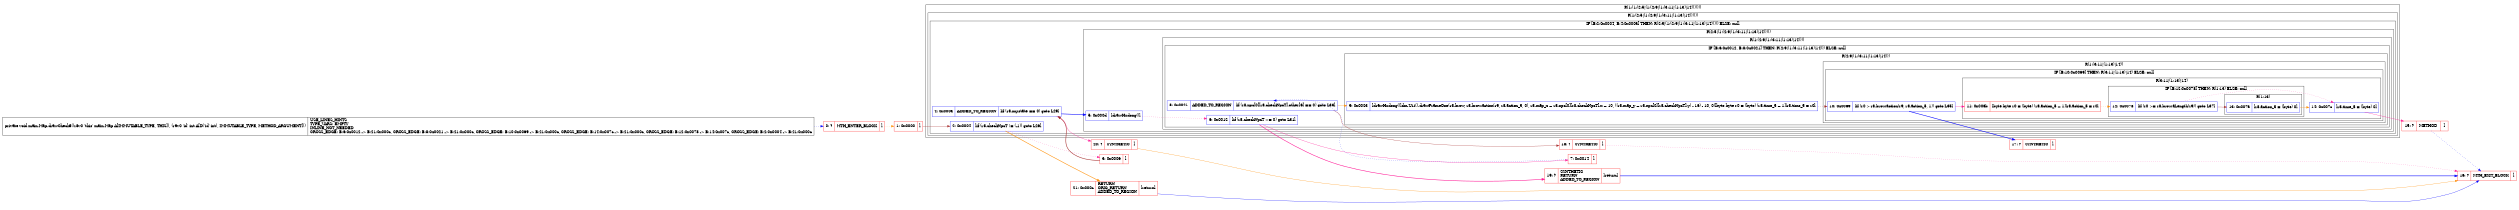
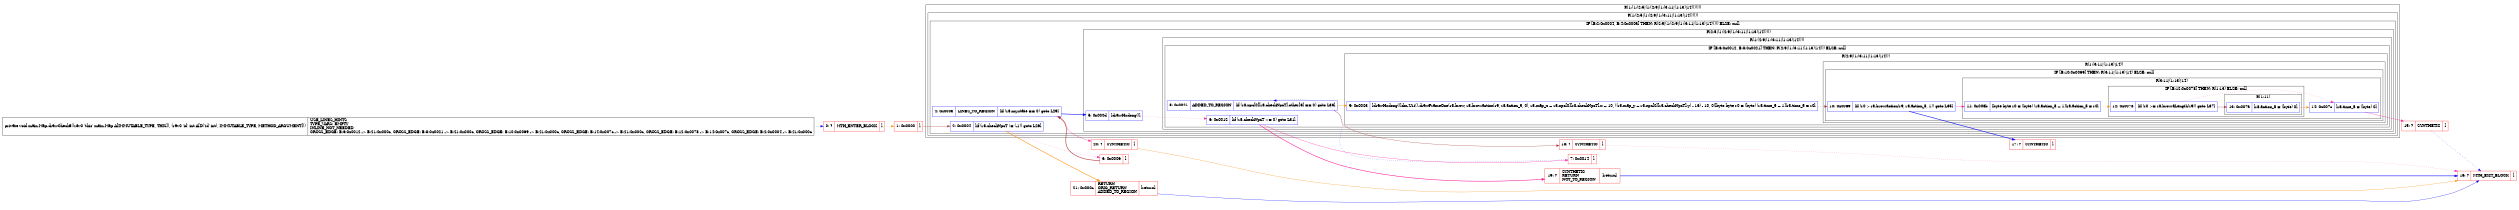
(2263, 97) -> (2263, 97)
(2033, 107) -> (2033, 107)
(977, 111) -> (976, 111)
(2428, 126) -> (2429, 126)
(1580, 180) -> (1579, 180)
